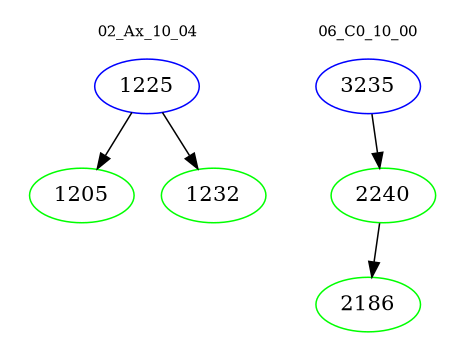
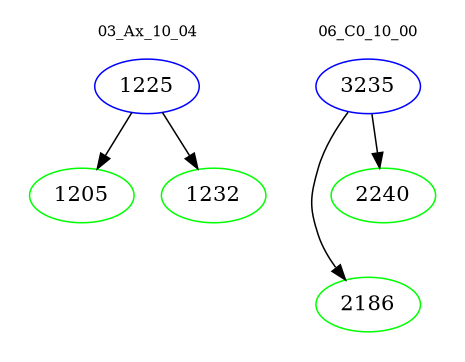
(148, 33) -> (148, 33)
(377, 243) -> (313, 188)
